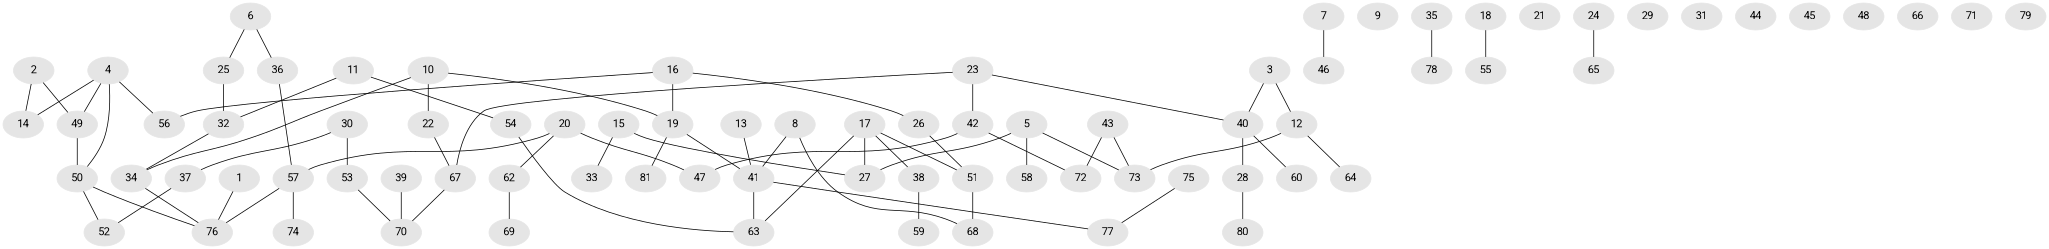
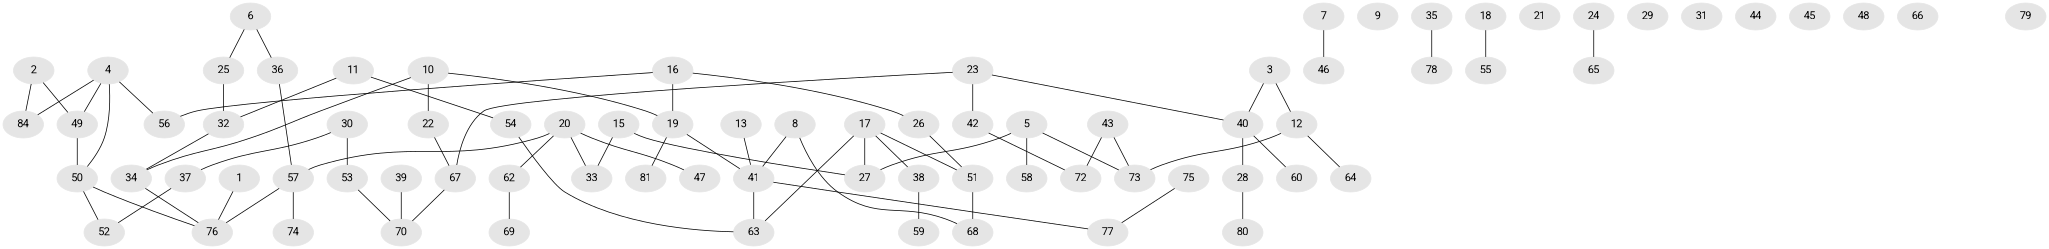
(1972, 16) -> none
(23, 124) -> (23, 124)
none -> (578, 152)
(830, 152) -> none
